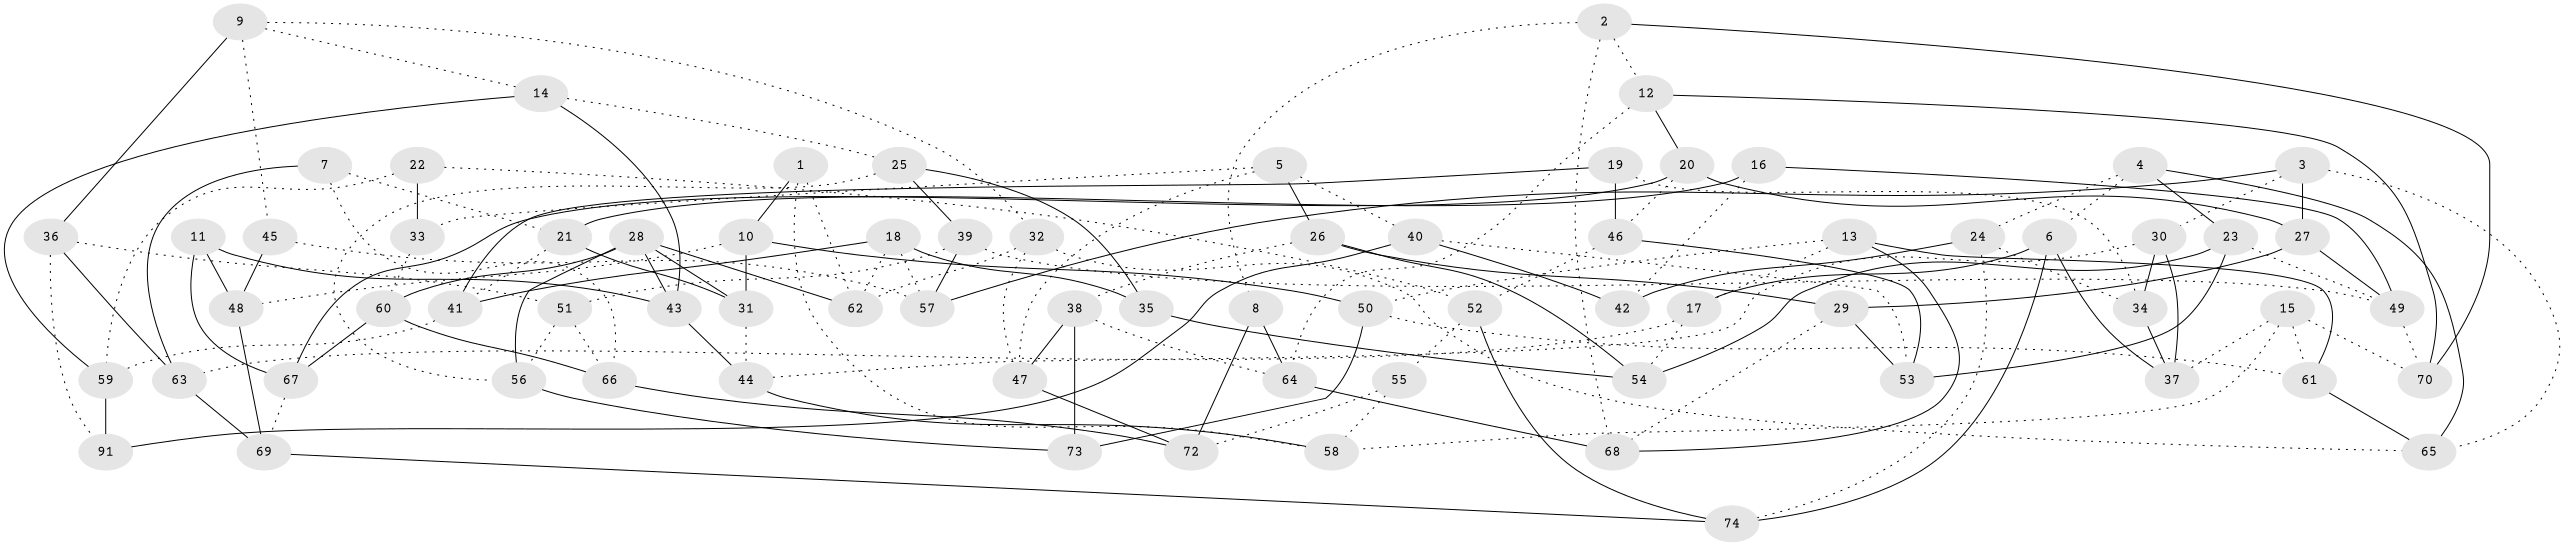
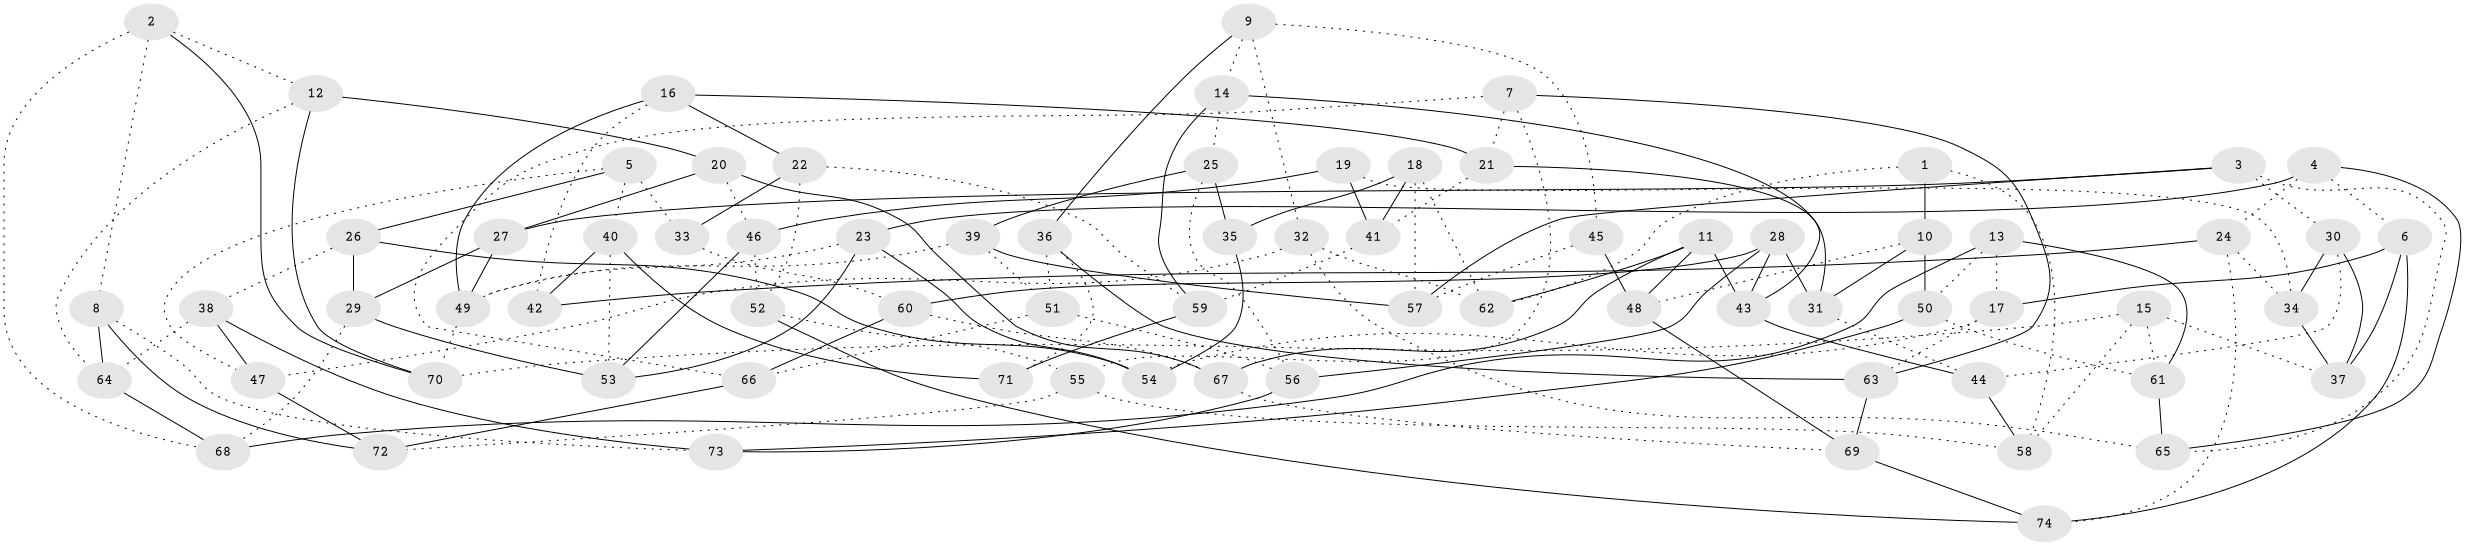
none -> (739, 132)
(737, 270) -> (1598, 277)
(330, 350) -> (1011, 332)
none -> (1426, 359)
none -> (358, 427)
(106, 452) -> (1006, 380)
